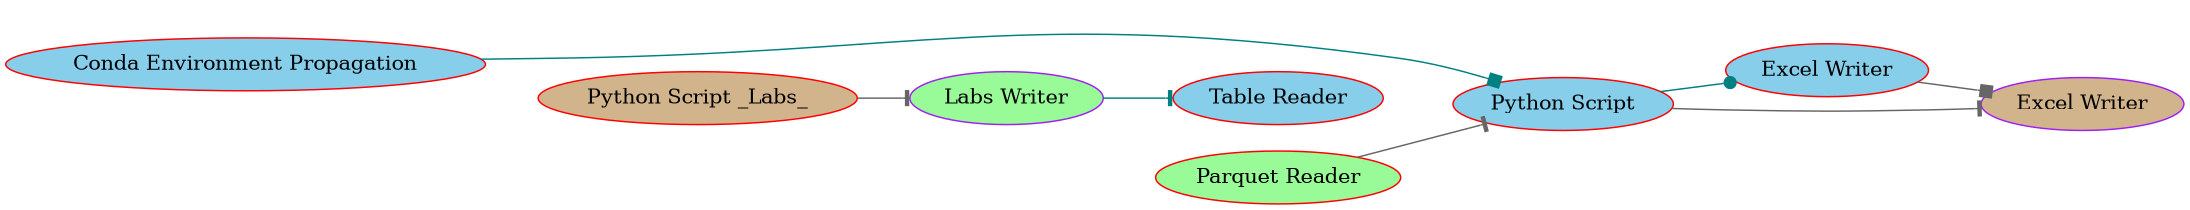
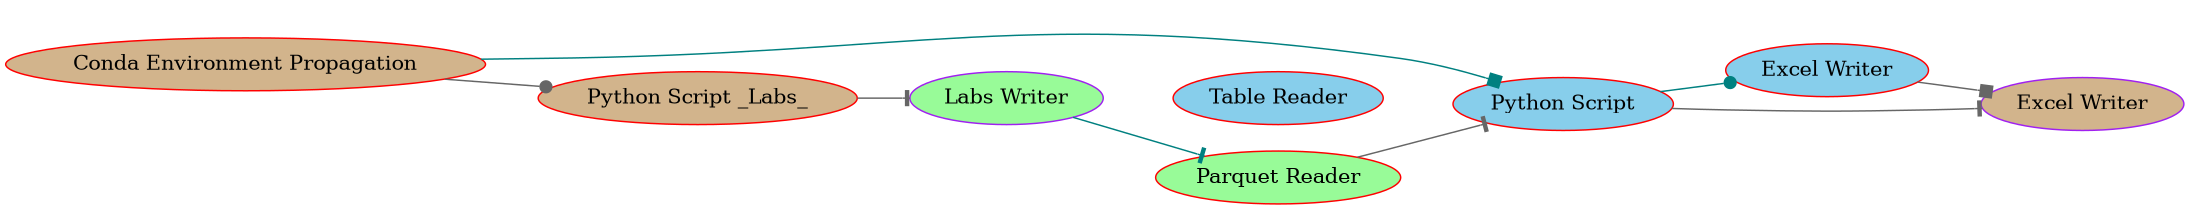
(246, 64) -> (246, 64)
none -> (492, 83)
(1134, 98) -> (1135, 136)
